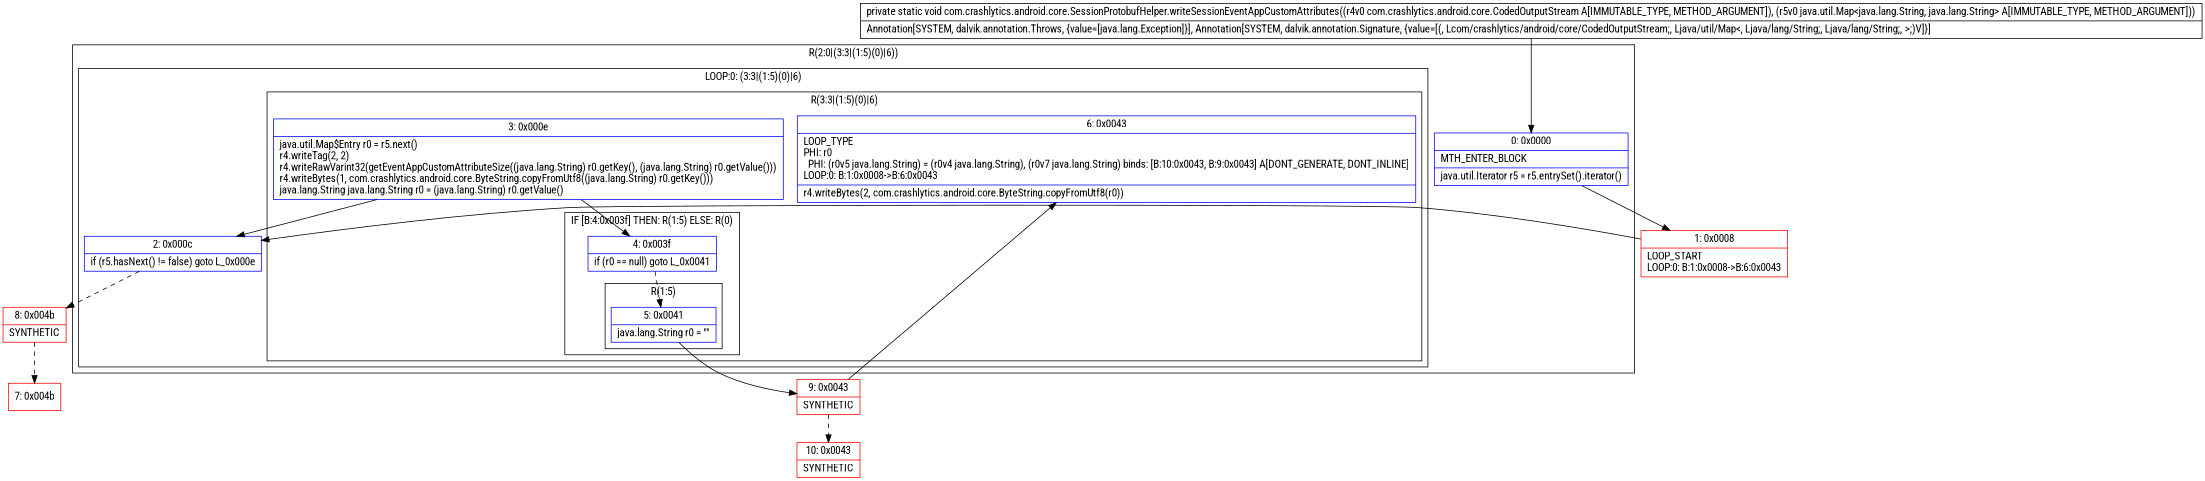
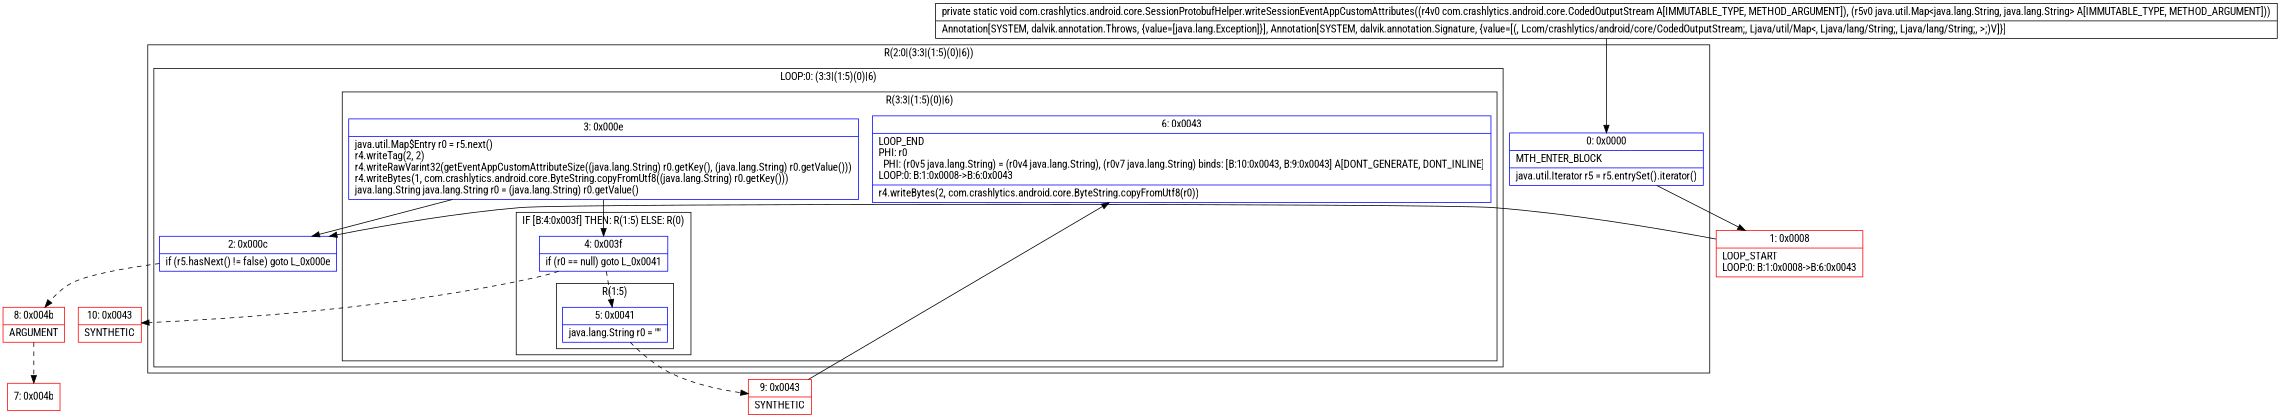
(828, 142) -> (902, 142)
(35, 333) -> (34, 333)
(732, 379) -> (684, 379)
(828, 425) -> (355, 306)
